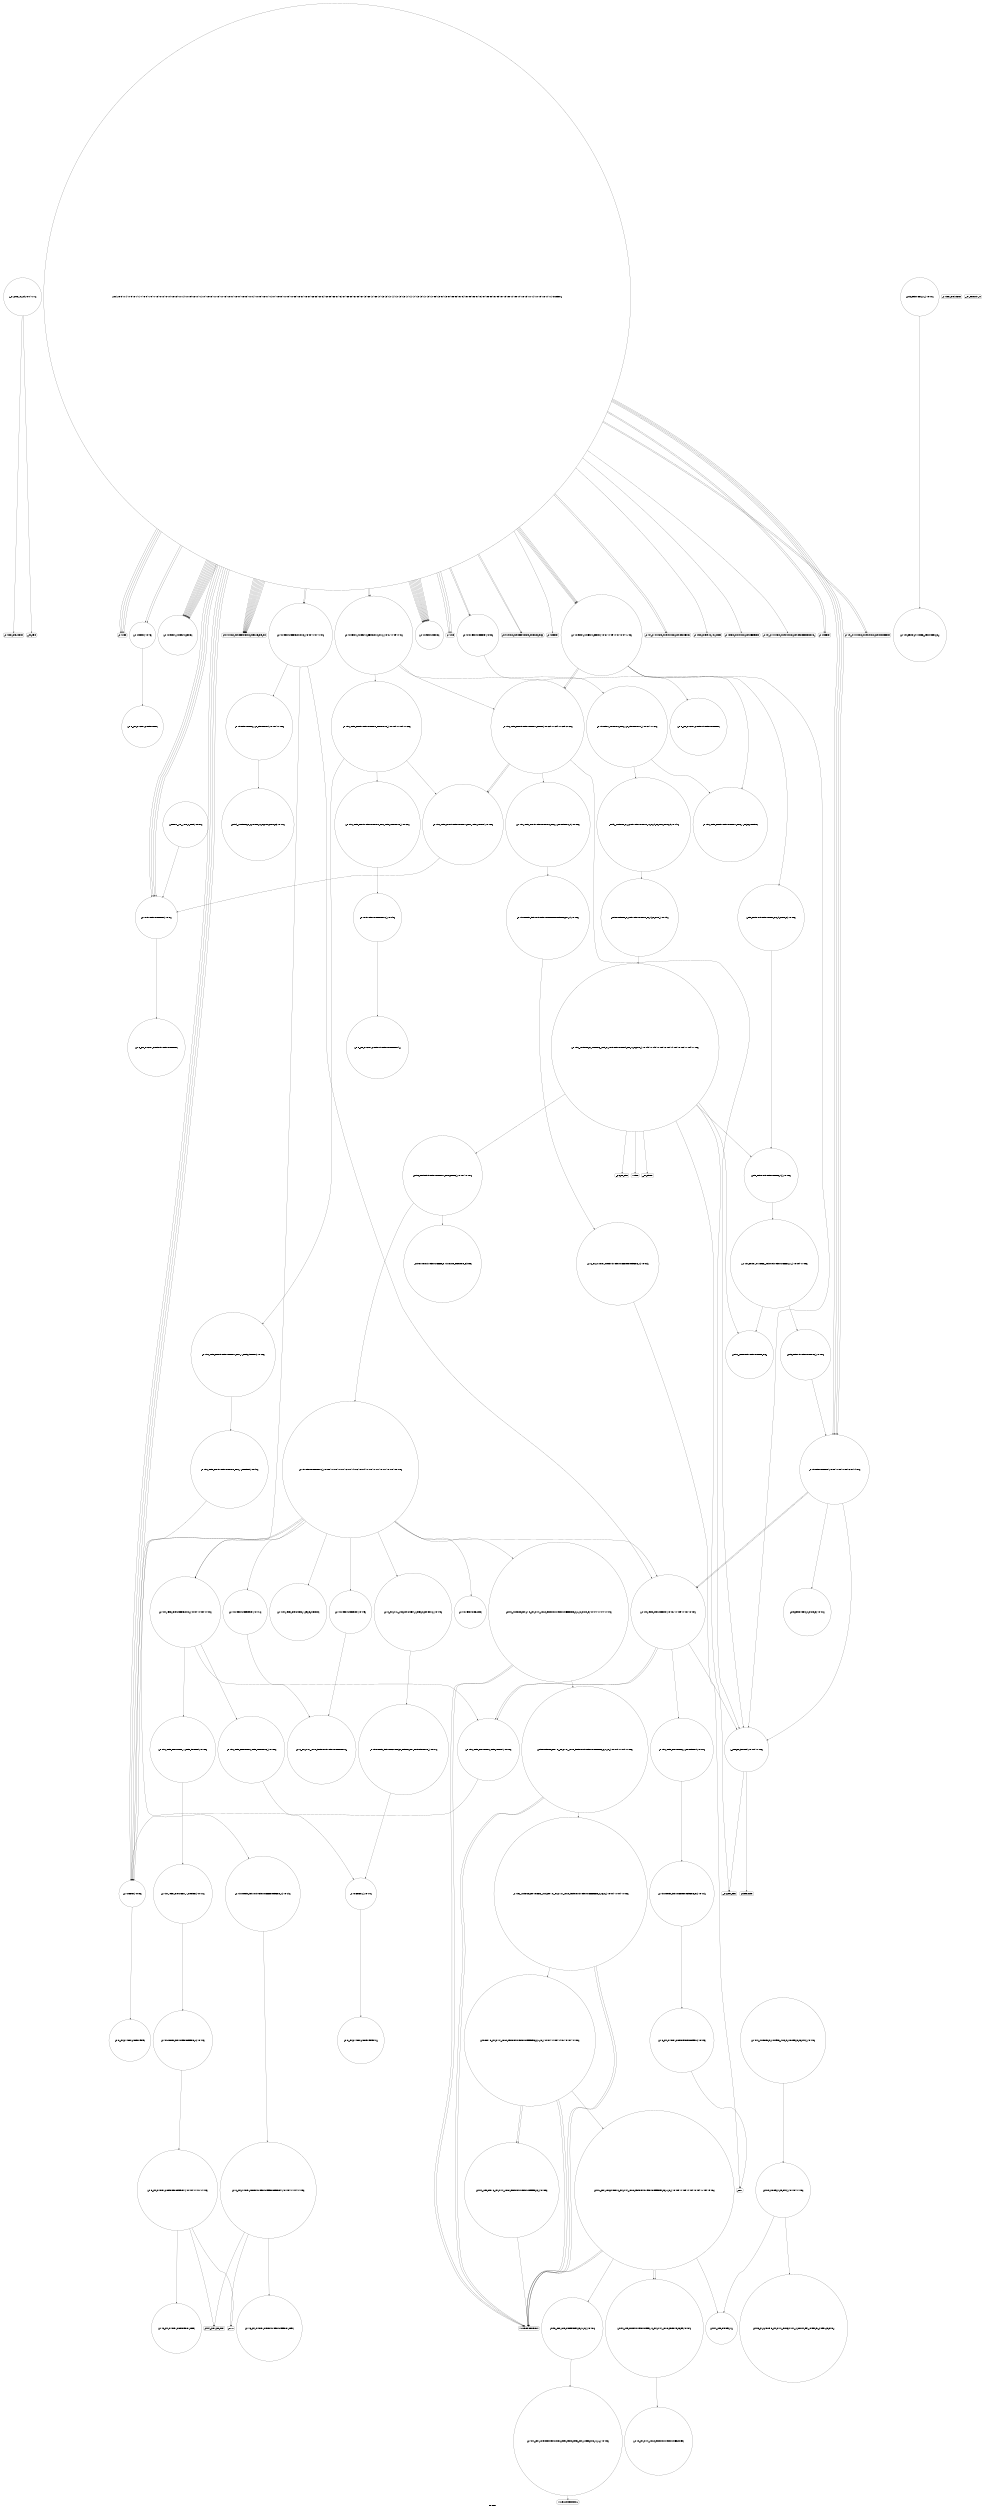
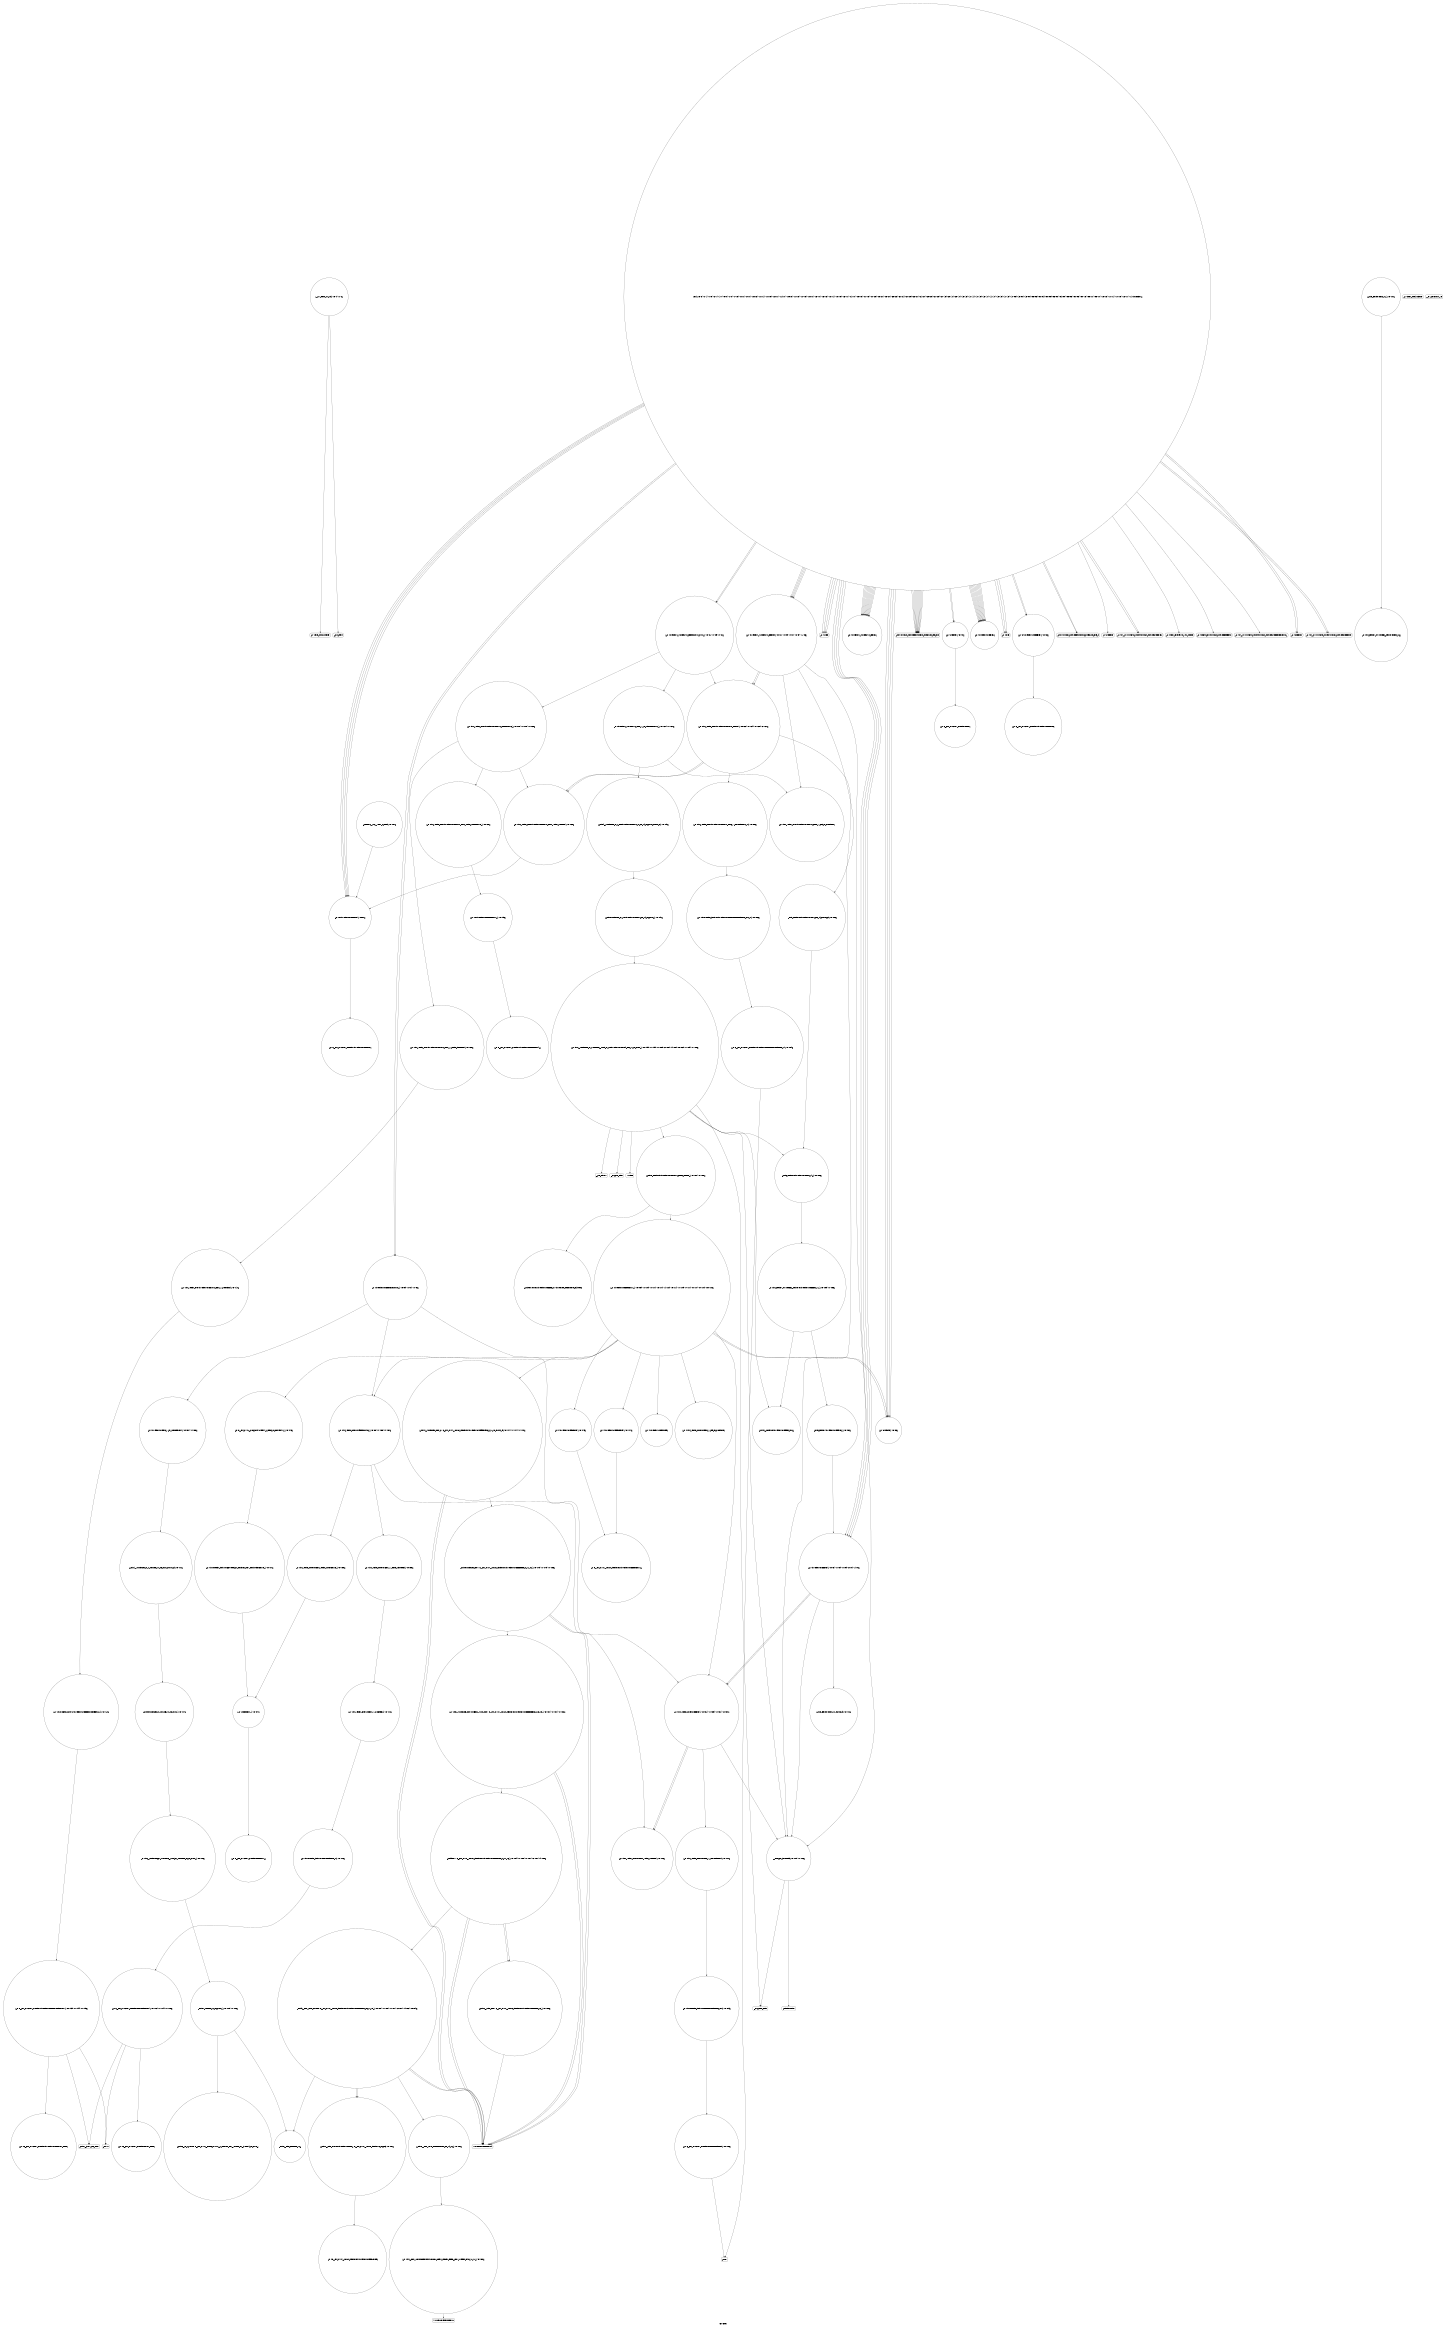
none -> (164, 1712)
(300, 1814) -> none
(130, 2040) -> none
